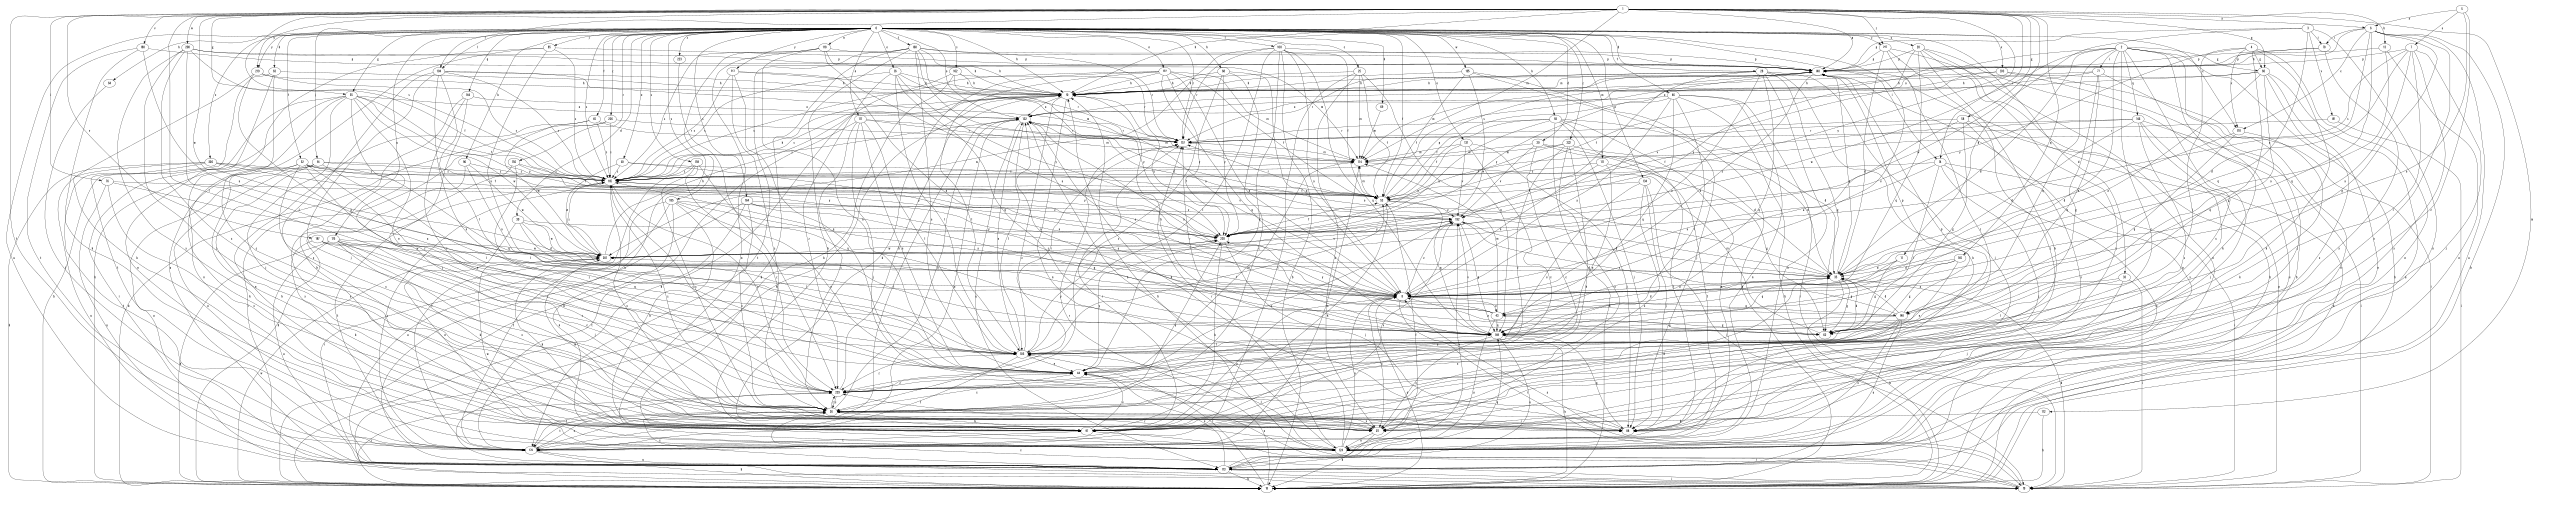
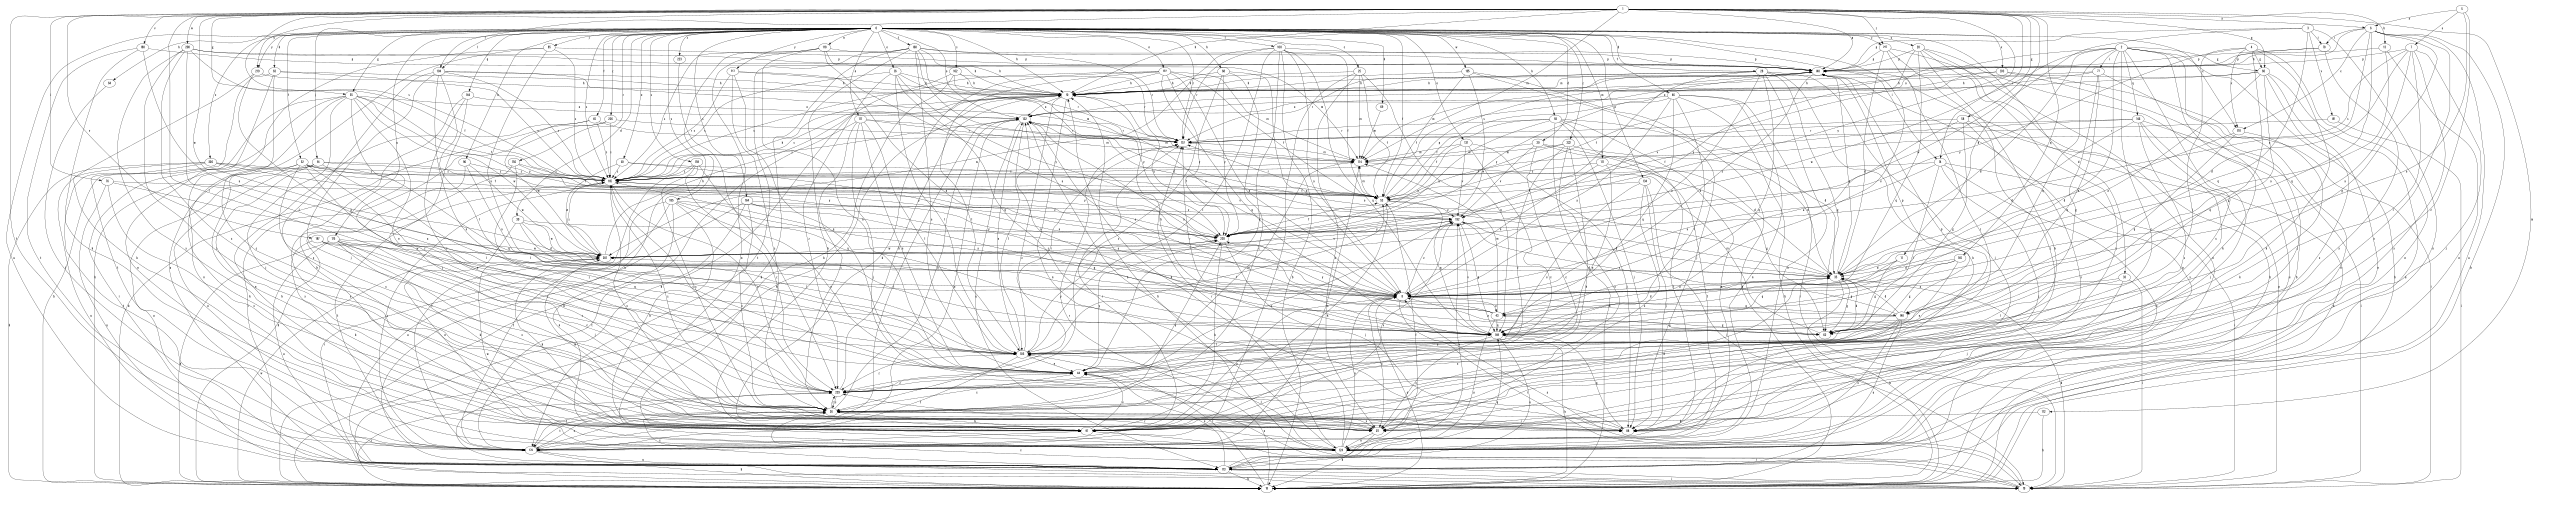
(450, 88) -> (459, 85)
